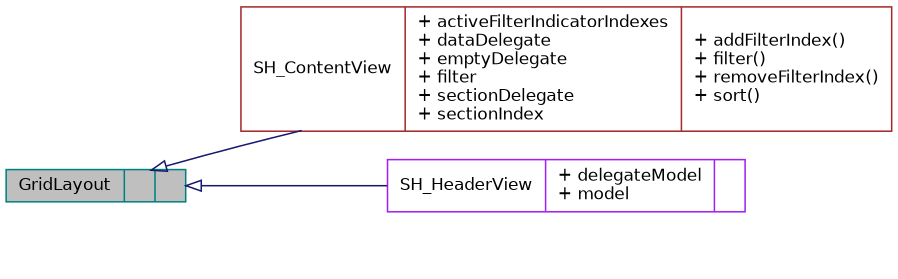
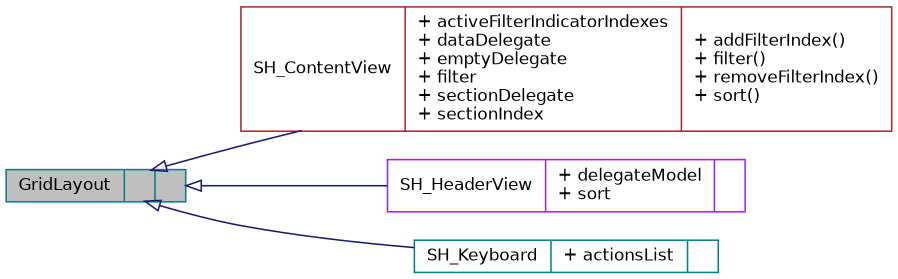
(594, 194) -> (585, 194)
none -> (566, 256)
